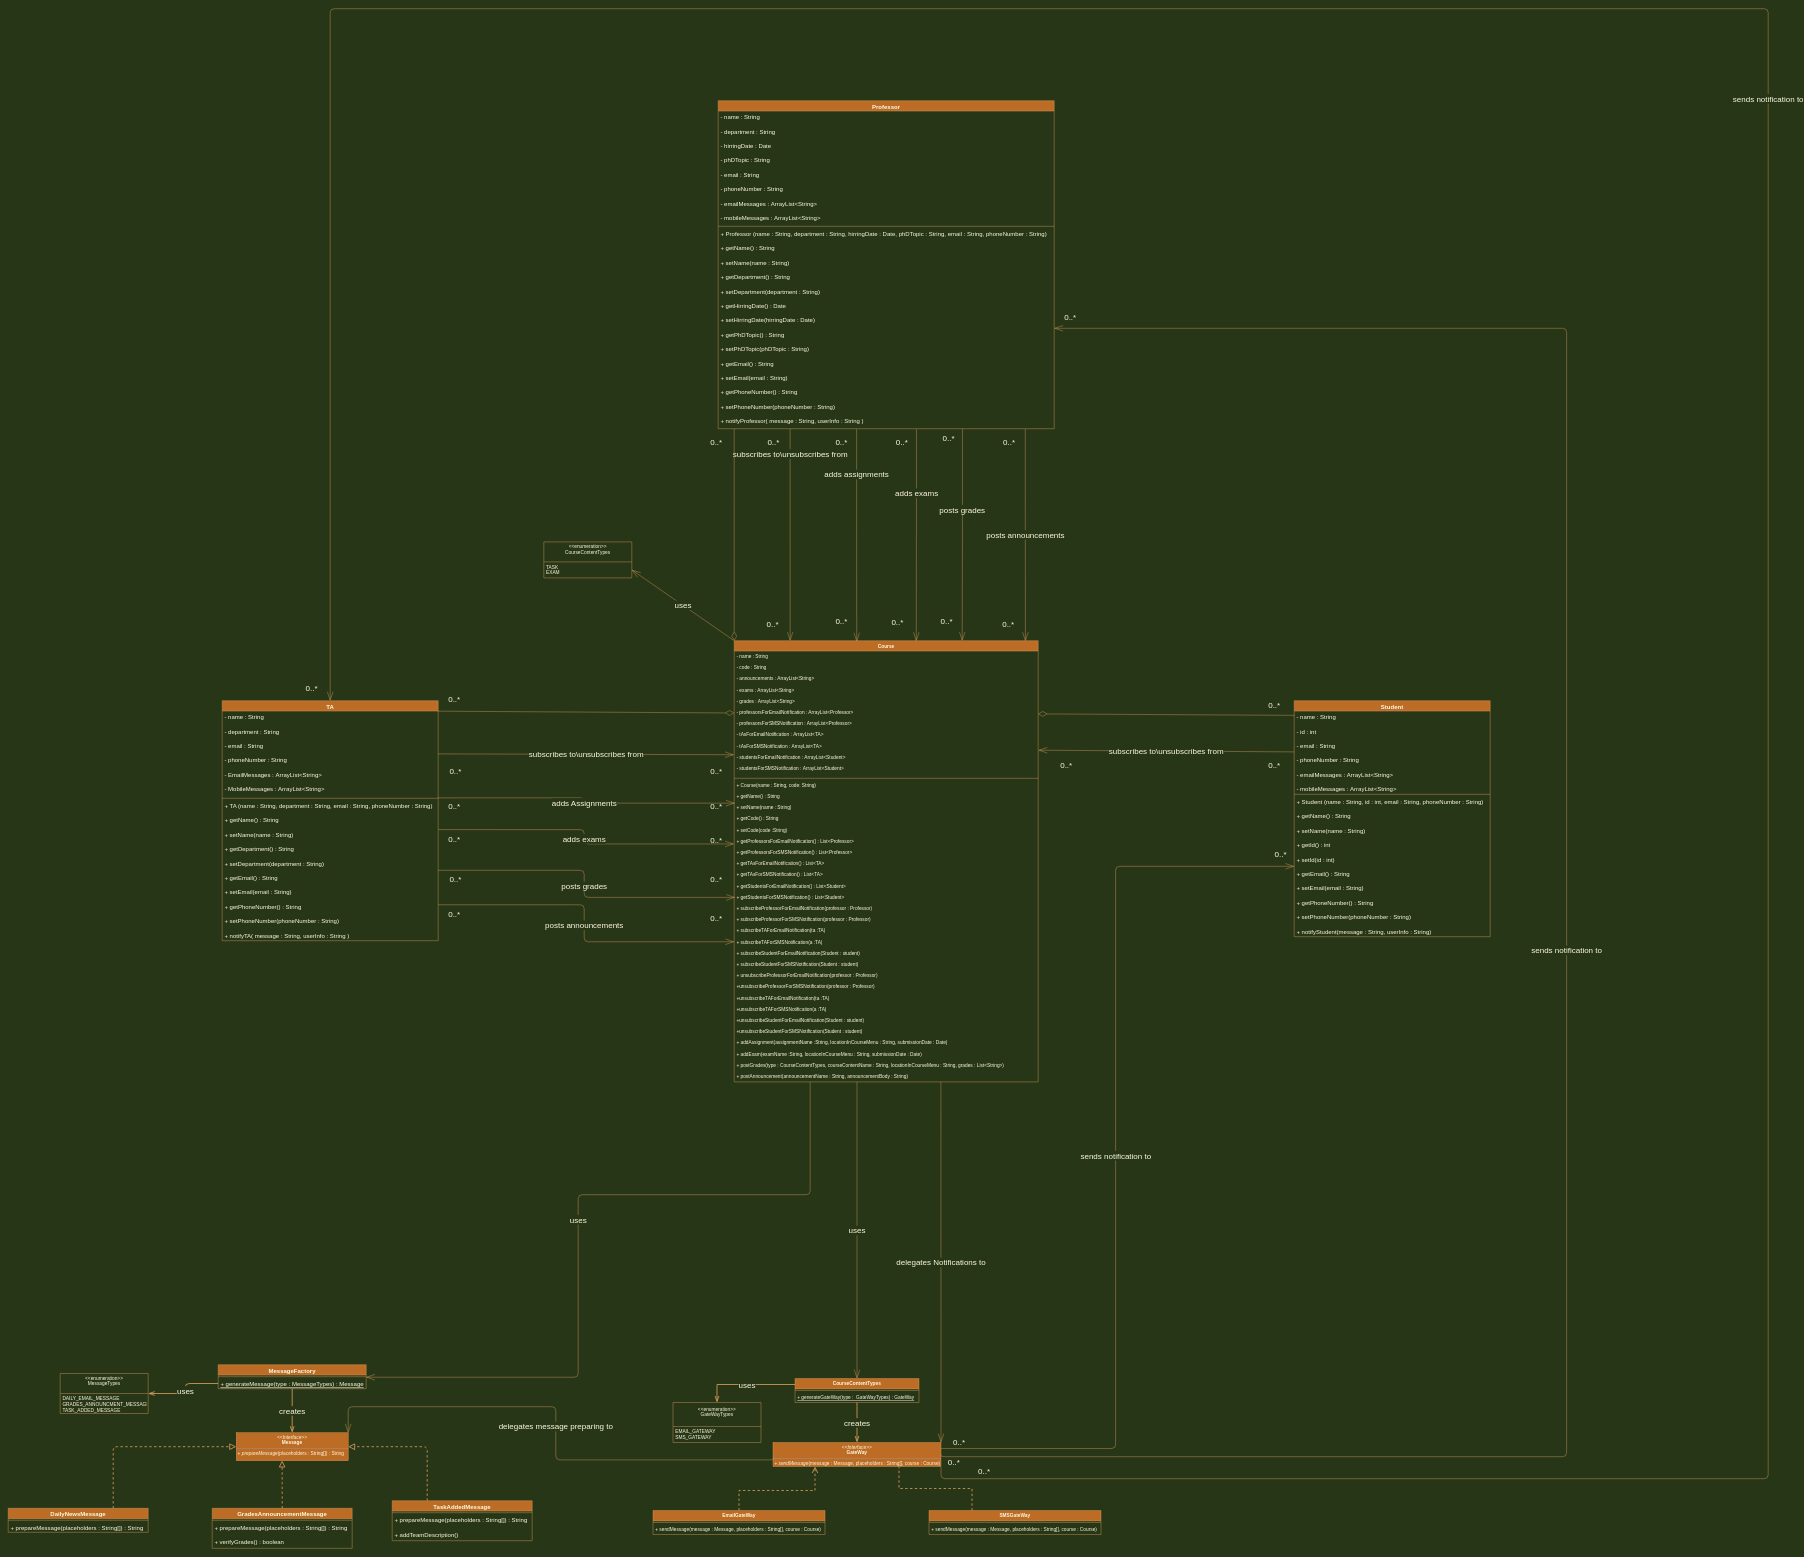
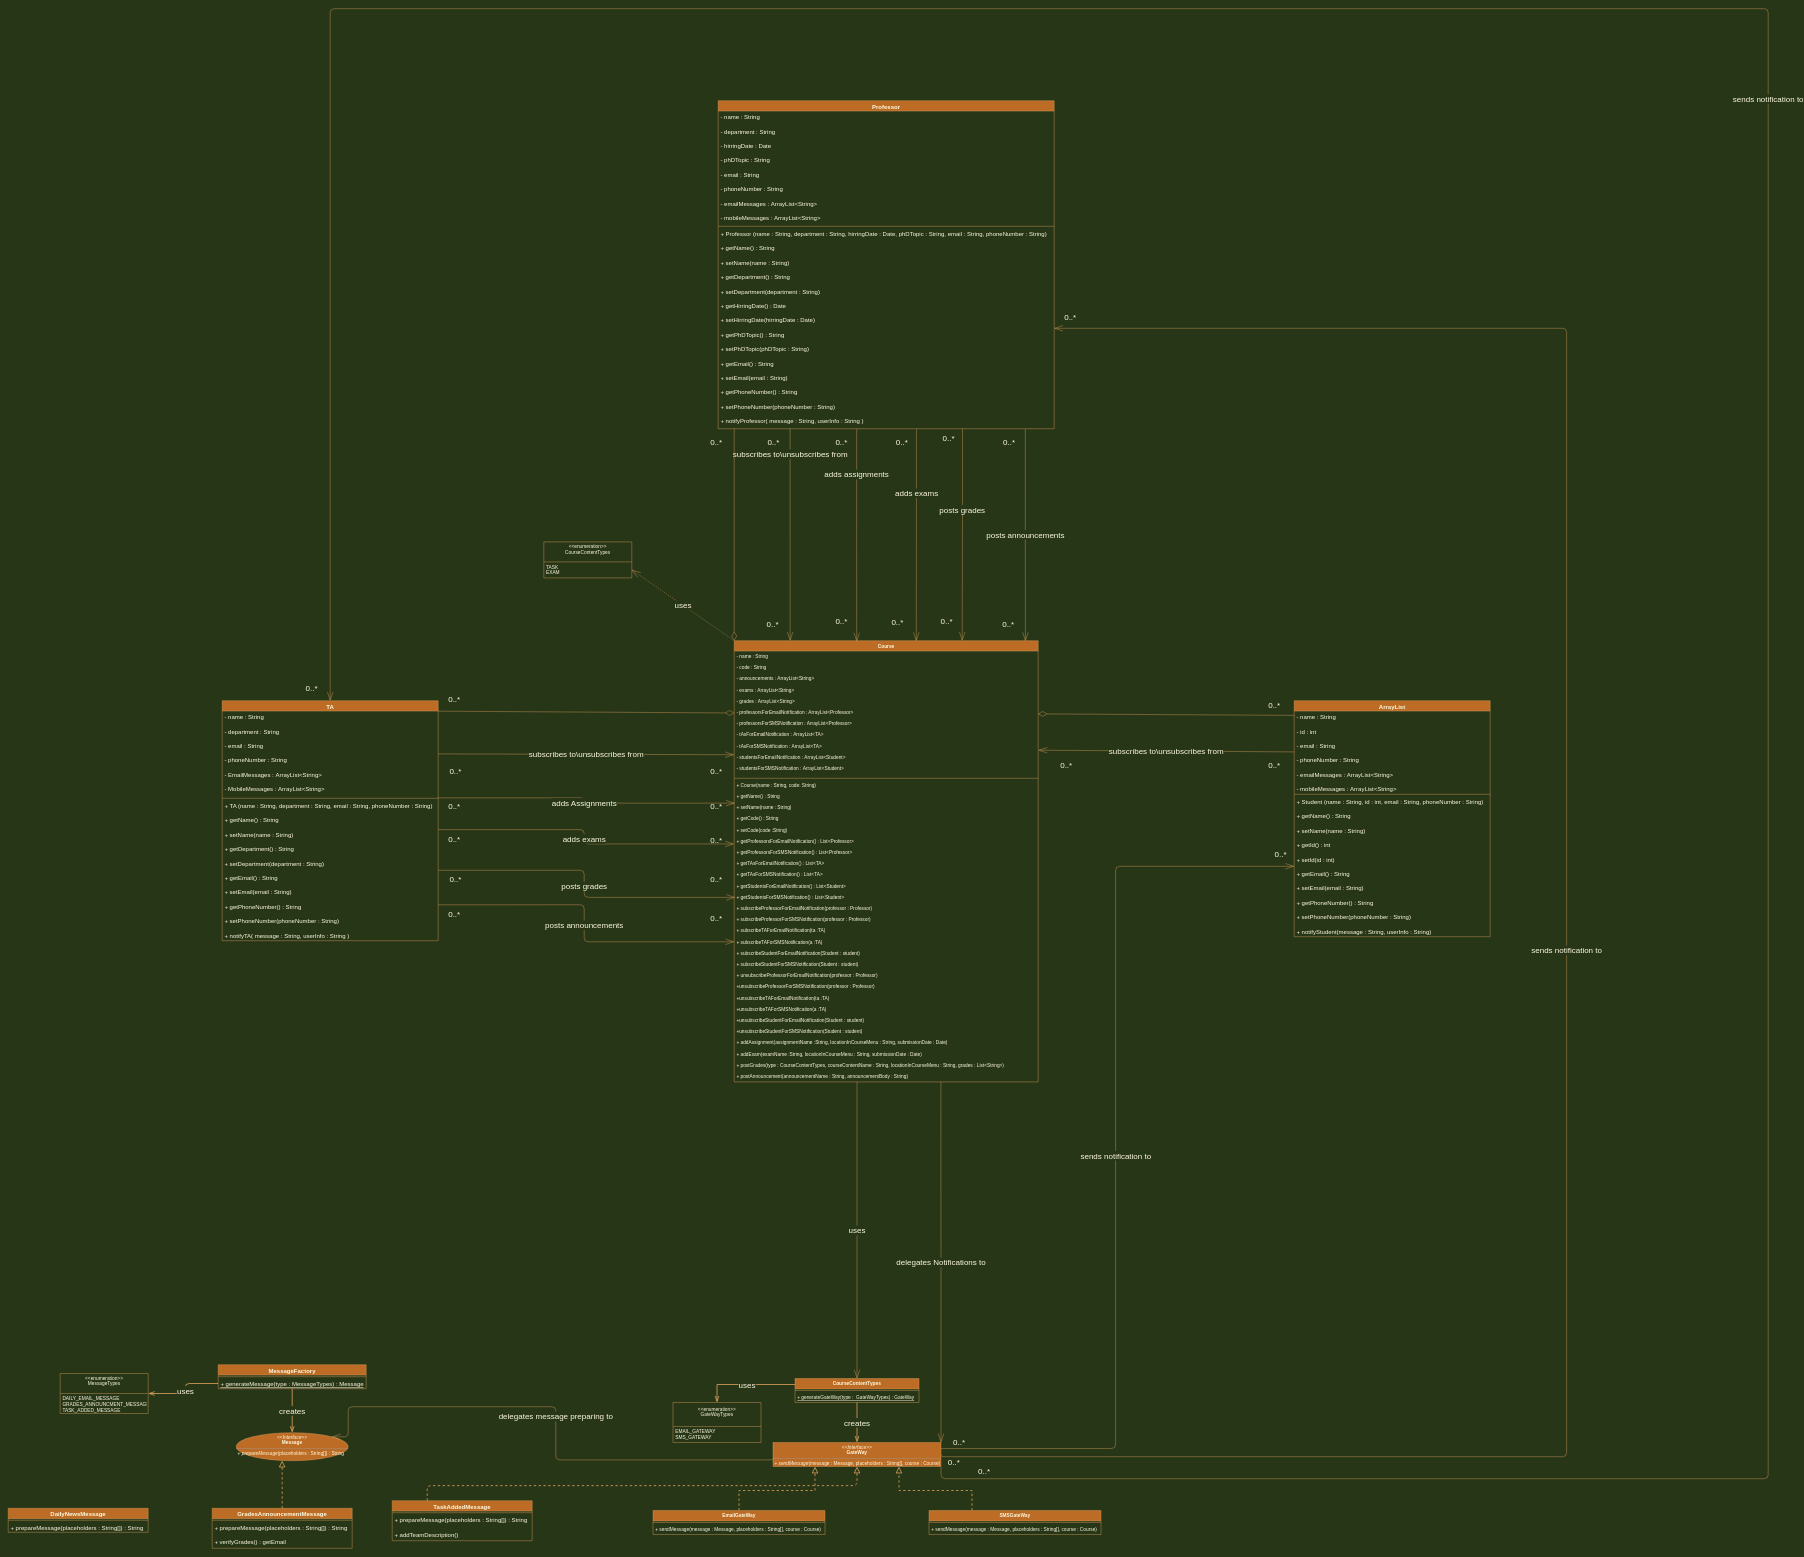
(712, 625) -> (712, 625)
(1392, 707) -> (1392, 707)
(578, 1220) -> none
(139, 1447) -> none
(292, 1447) -> (292, 1447)
(413, 1447) -> (647, 1486)
(899, 1470) -> (899, 1474)
(815, 1472) -> (815, 1474)
(292, 1528) -> (292, 1528)
